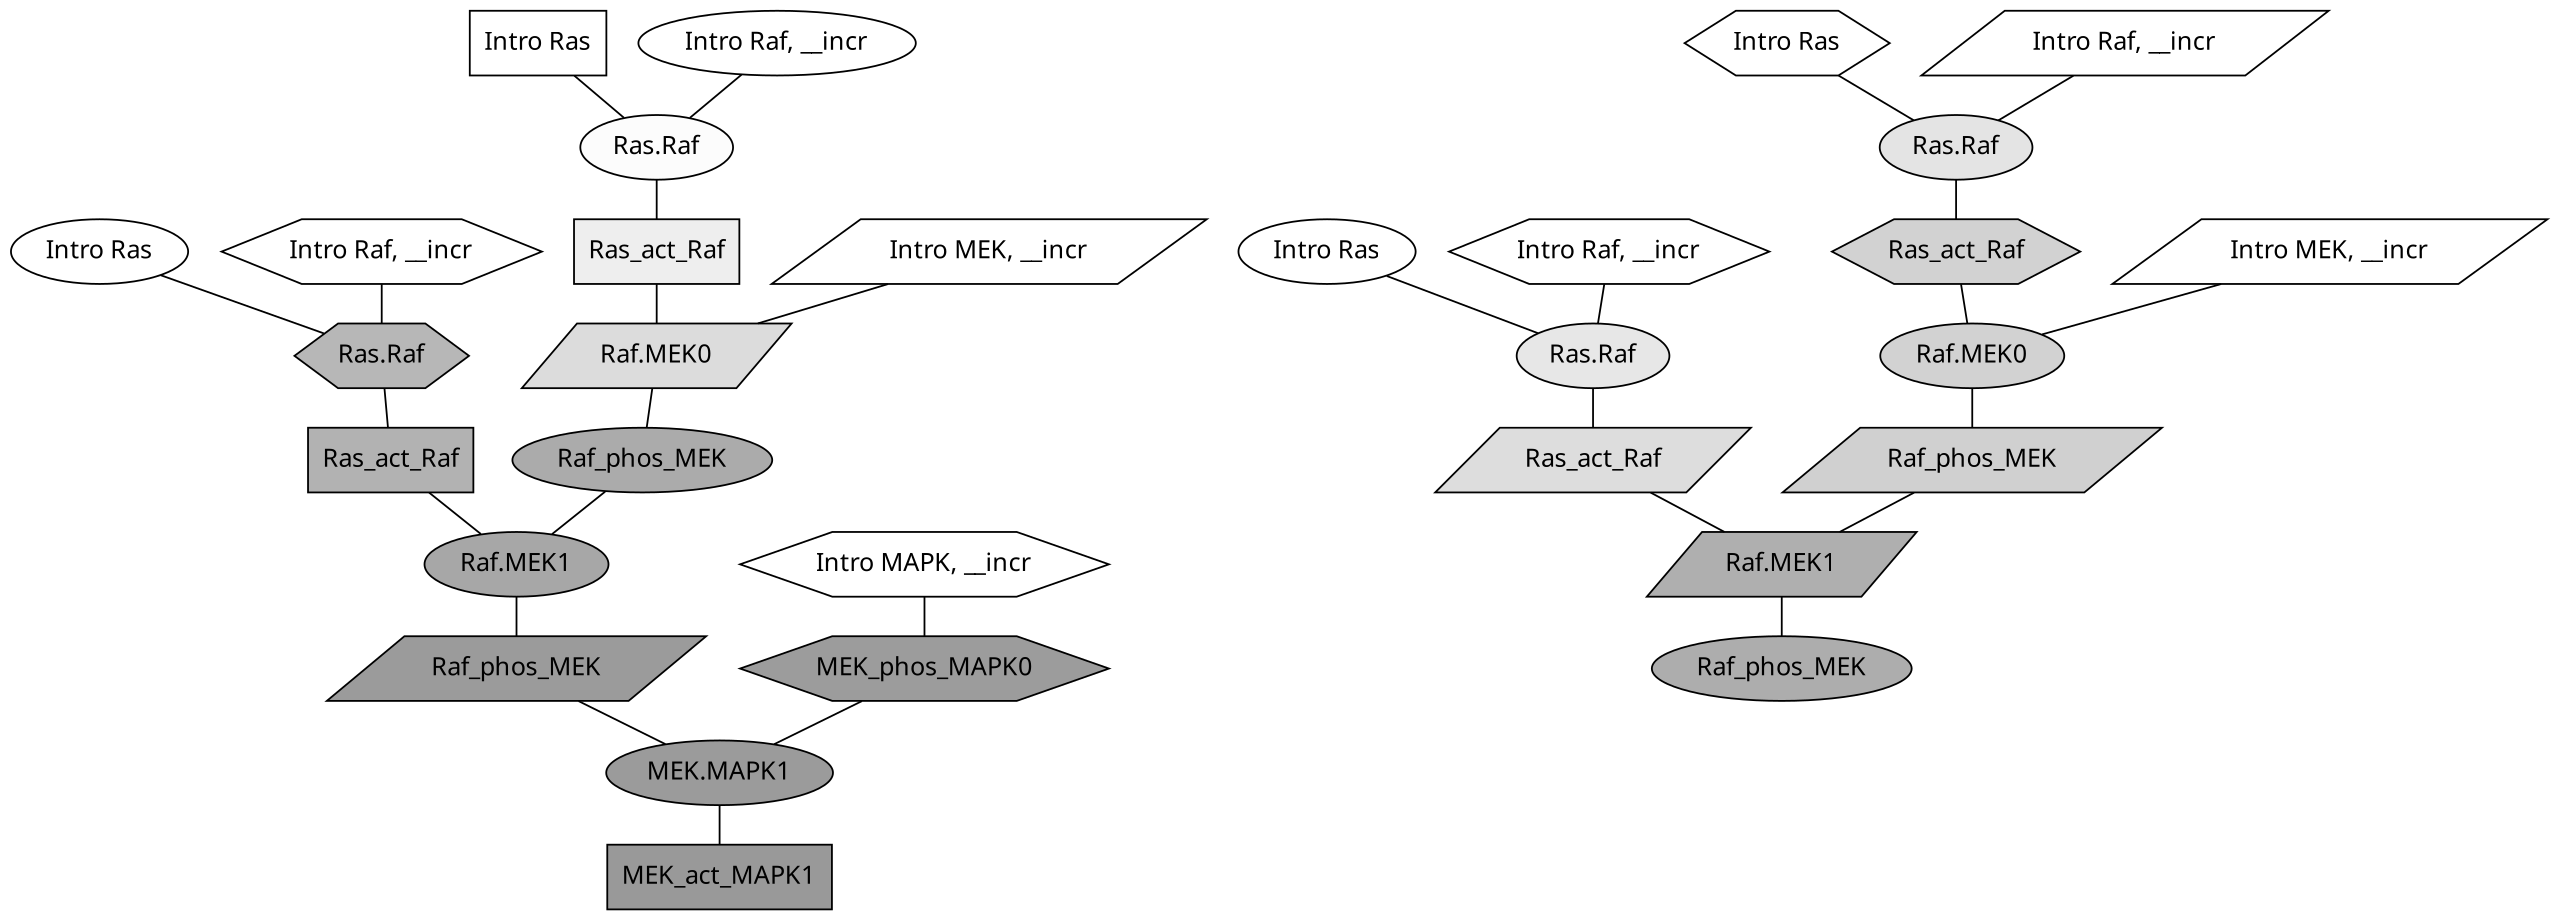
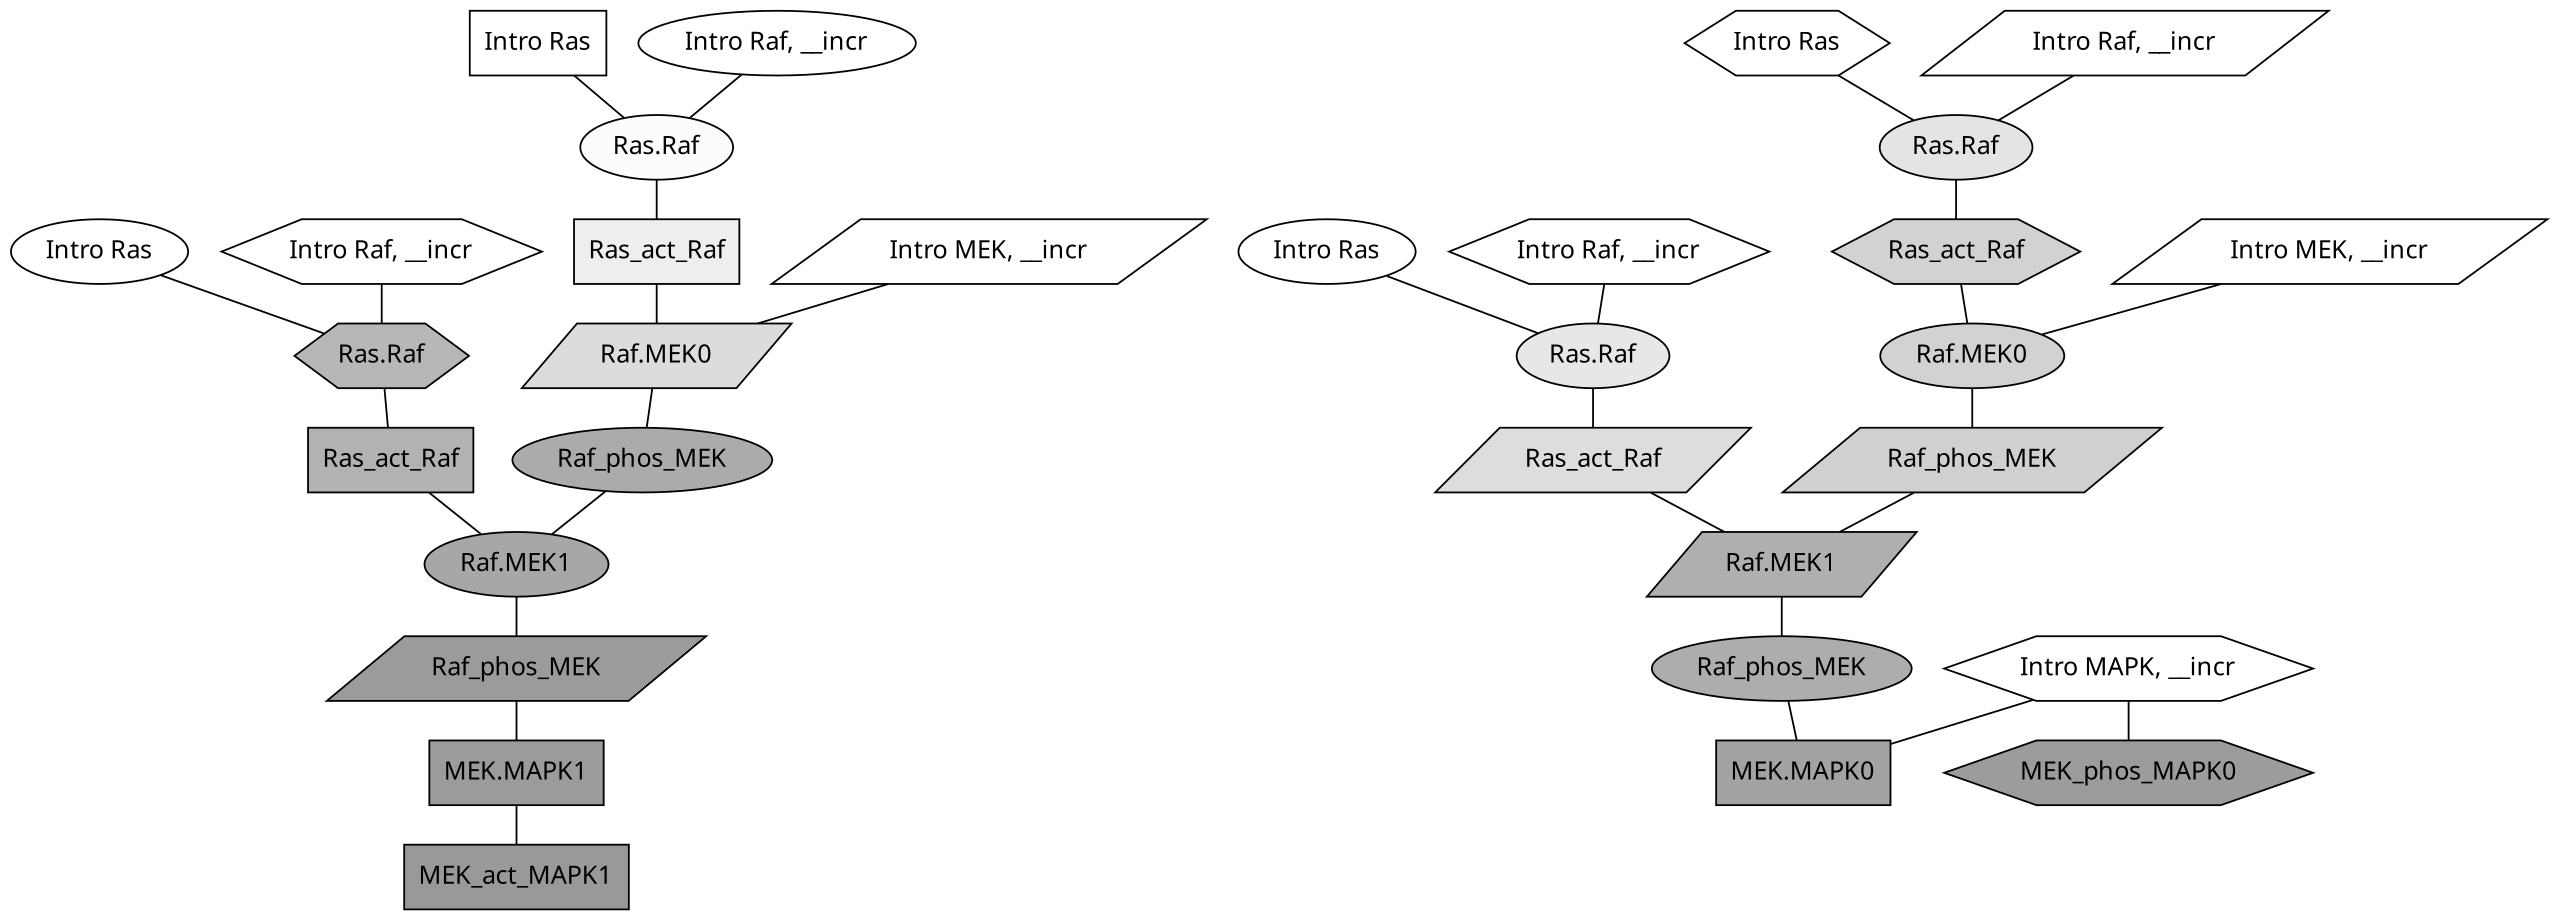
(818, 723) -> none
(720, 773) -> (517, 773)
none -> (1803, 773)
